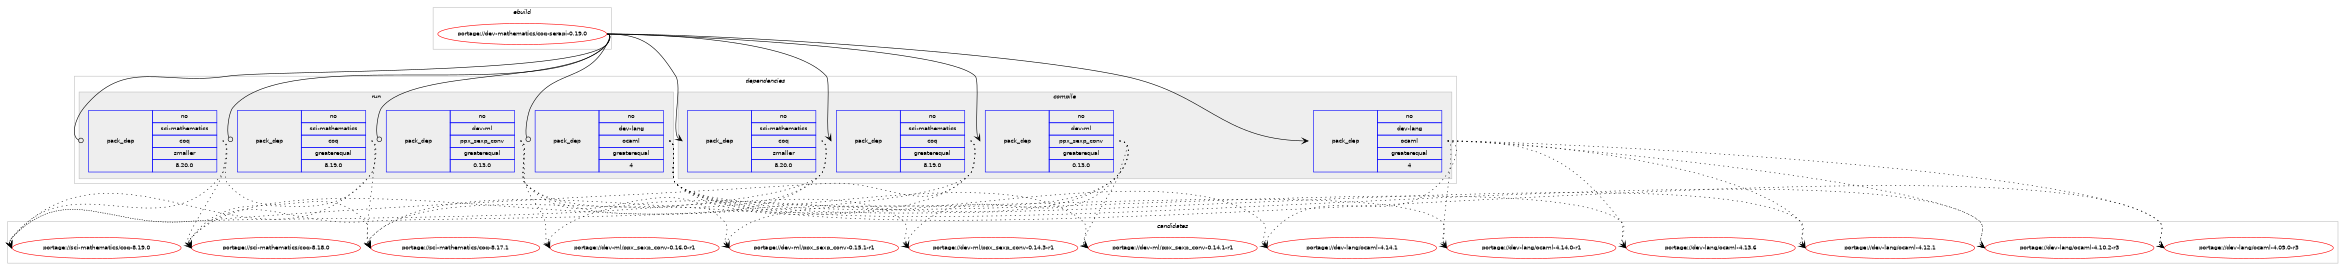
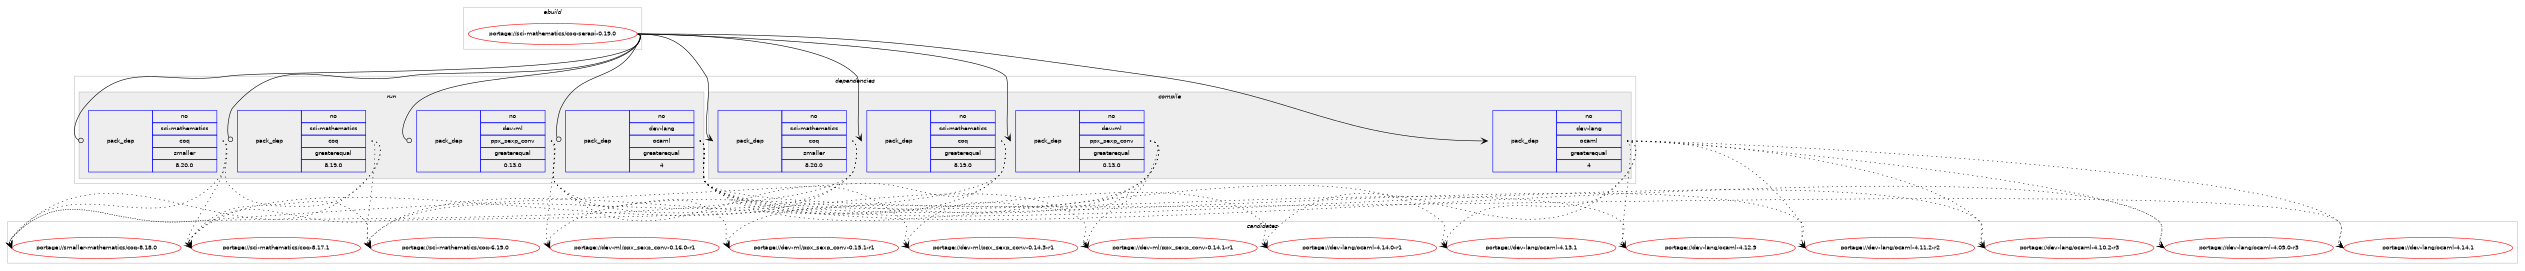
(522, 34) -> (553, 34)
(97, 248) -> (455, 248)
(276, 248) -> (97, 248)
(1711, 248) -> (1532, 248)
(1890, 248) -> (1711, 248)
none -> (1890, 248)
